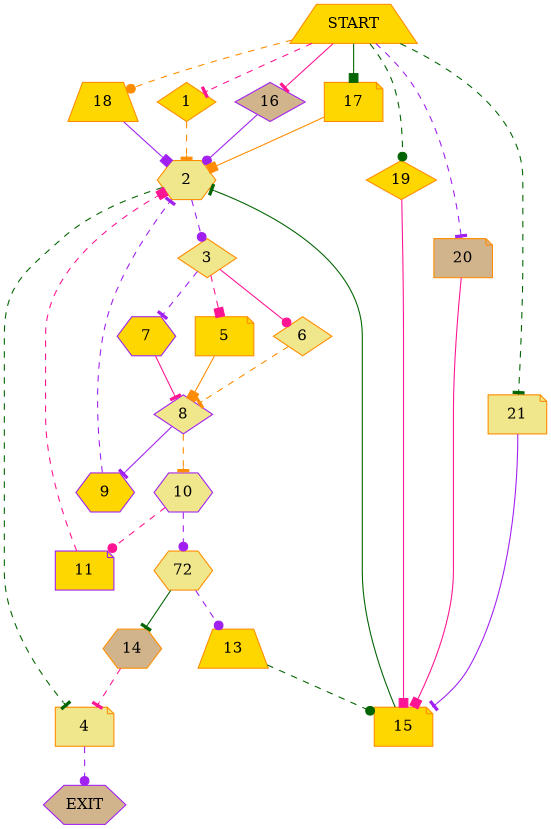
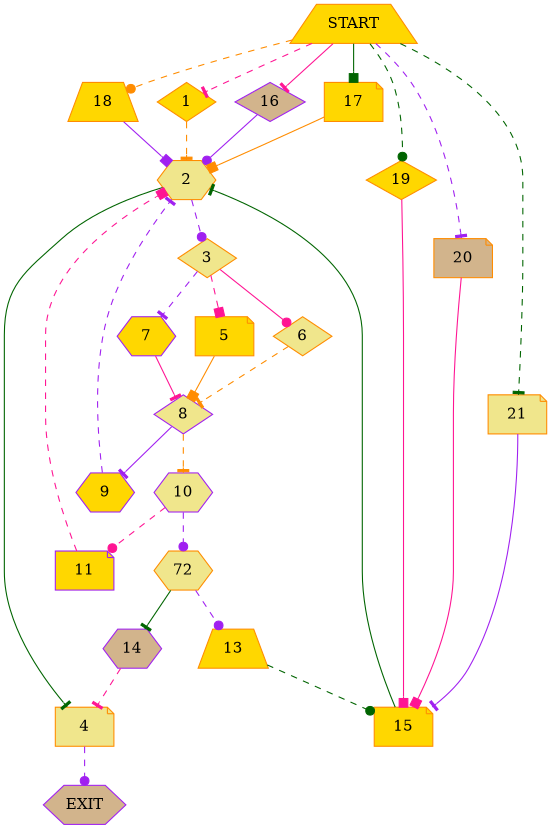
(4, 411) -> (4, 411)
(132, 649) -> (132, 649)
